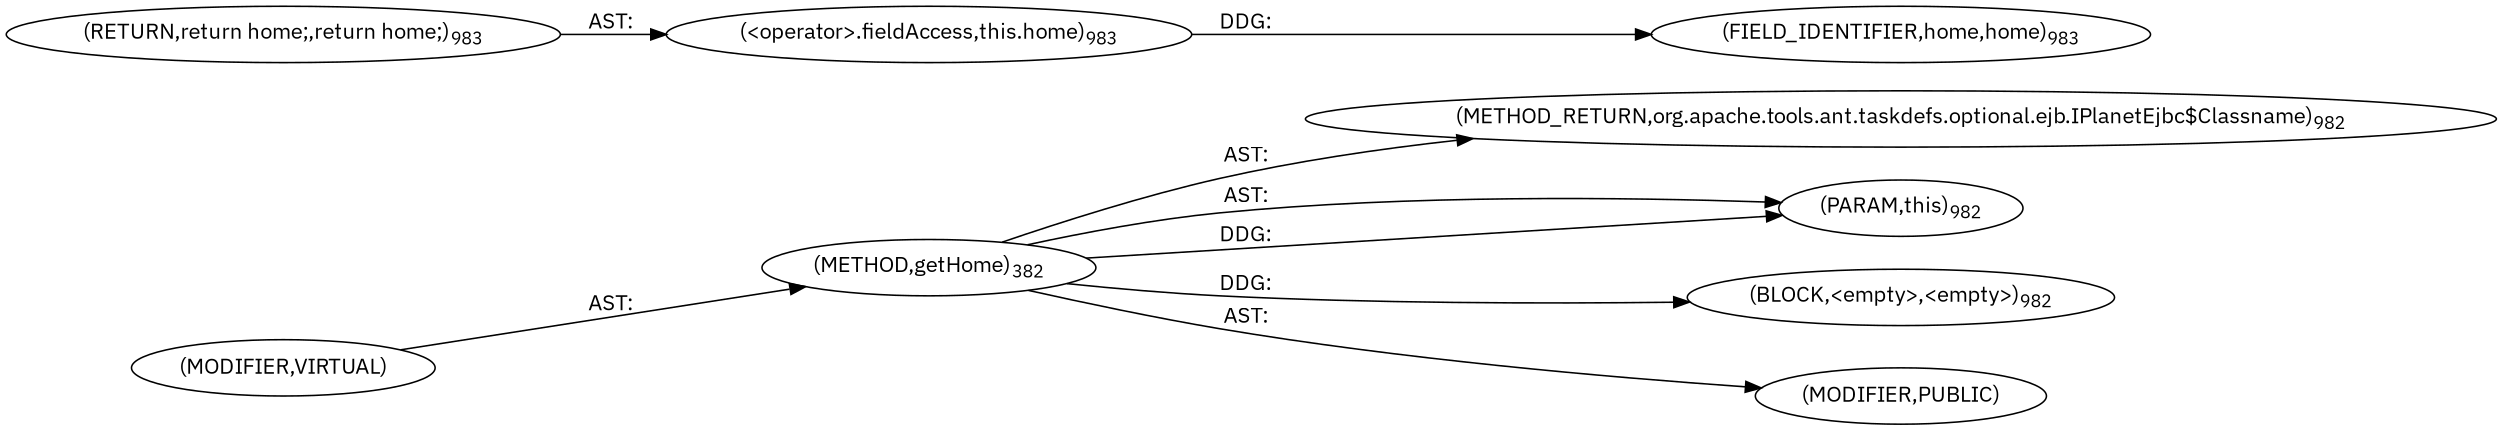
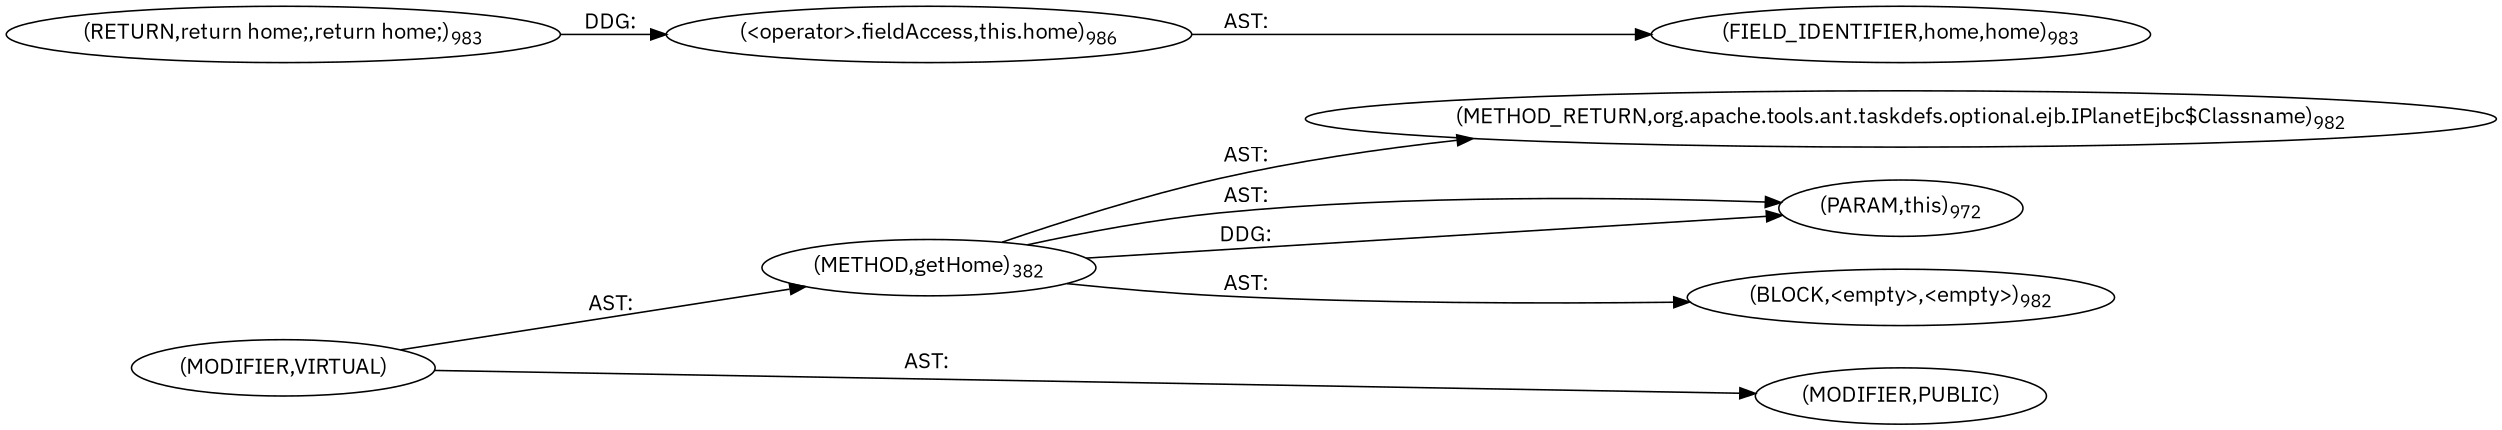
(613, 23) -> (613, 23)
(1249, 23) -> (1249, 23)
(1102, 32) -> (1102, 32)
(1966, 206) -> (1966, 206)
(1249, 284) -> (1249, 284)
(1385, 353) -> (1087, 382)
